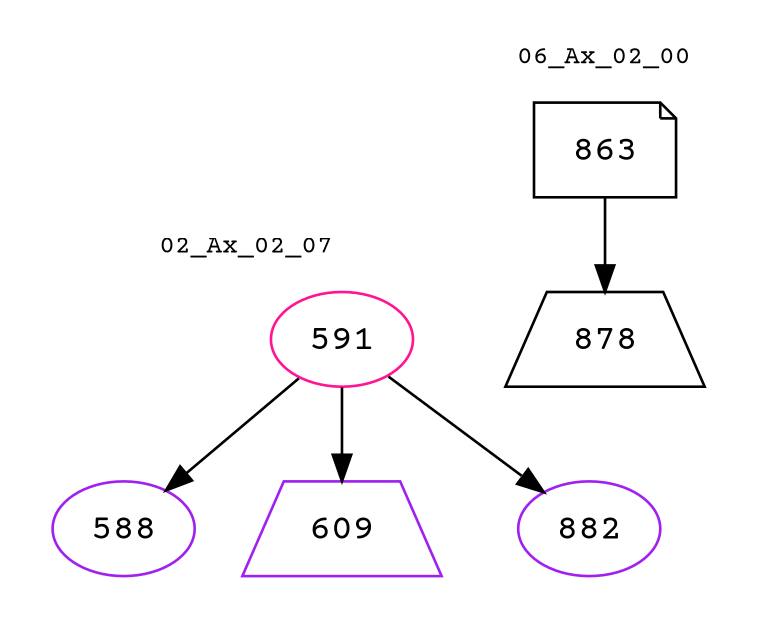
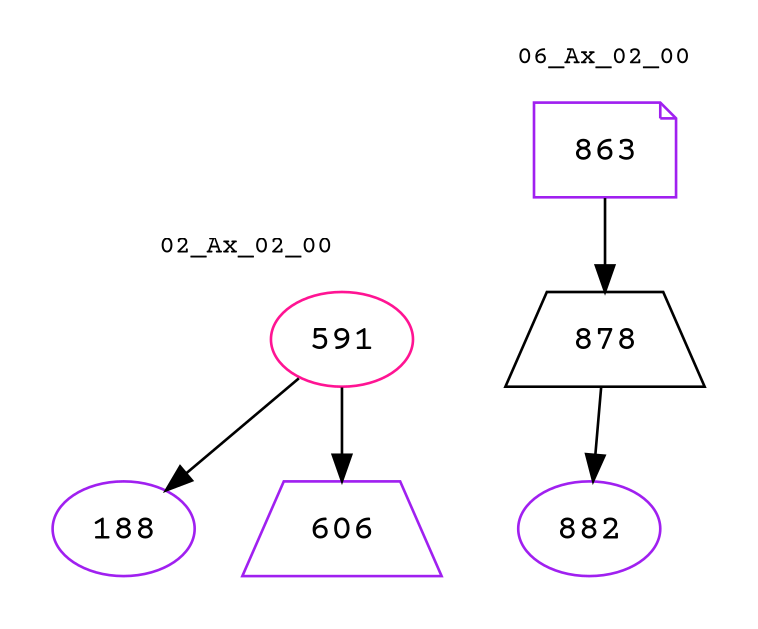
(605, 150) -> (605, 150)
(247, 246) -> (247, 246)
(445, 419) -> (598, 421)
(124, 529) -> (124, 529)
(342, 529) -> (342, 529)
